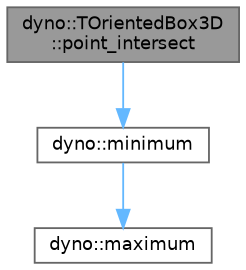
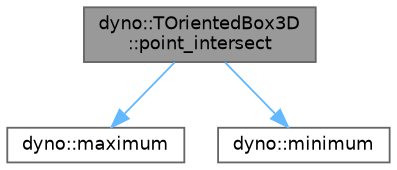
(123, 186) -> (150, 88)
